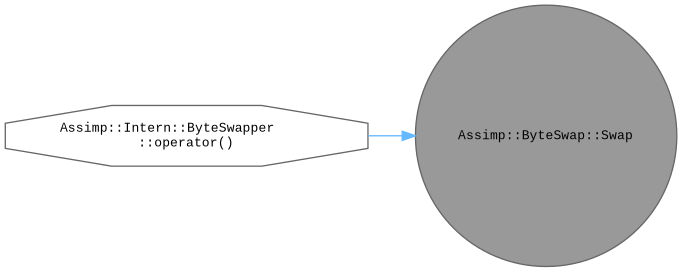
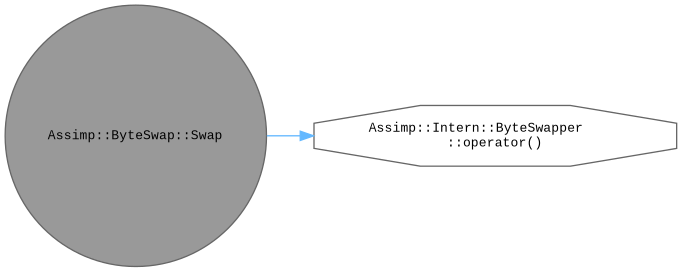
(385, 136) -> (284, 136)
